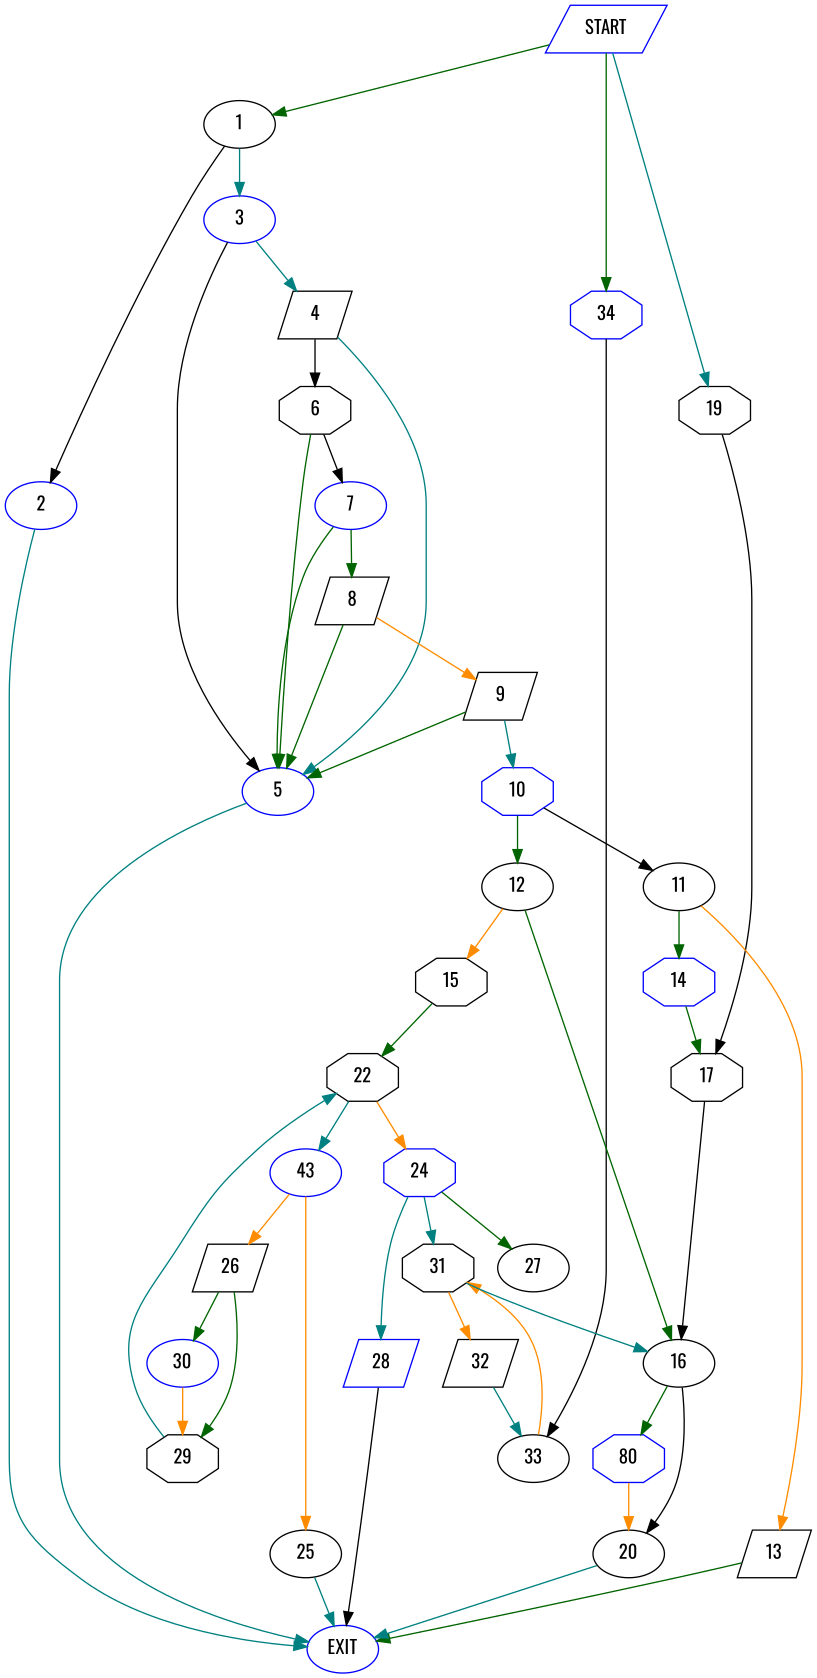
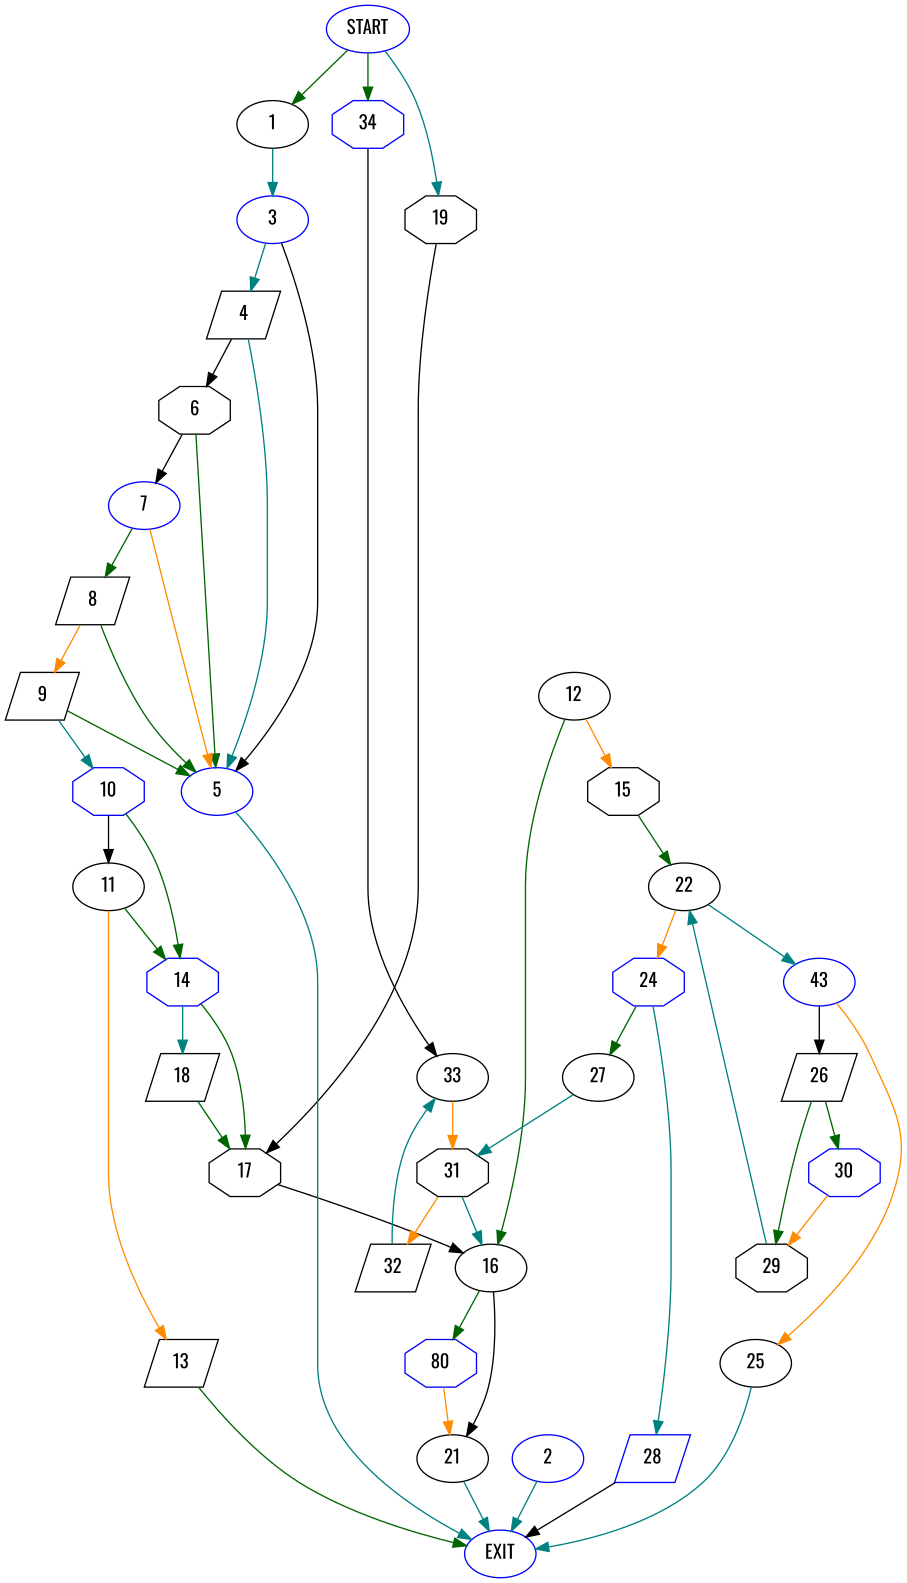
(606, 29) -> (368, 29)
(134, 305) -> none
(301, 584) -> (178, 642)
(518, 833) -> (161, 875)
none -> (183, 1077)
(363, 1077) -> (684, 887)
(273, 1214) -> (819, 1023)
(428, 1214) -> (531, 1122)
(183, 1363) -> (844, 1173)
(629, 1554) -> (453, 1459)
